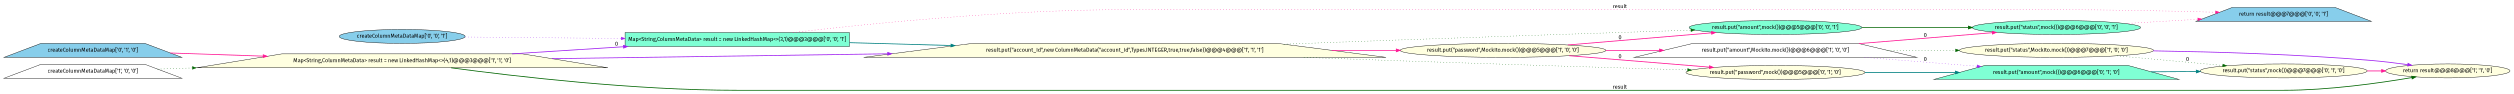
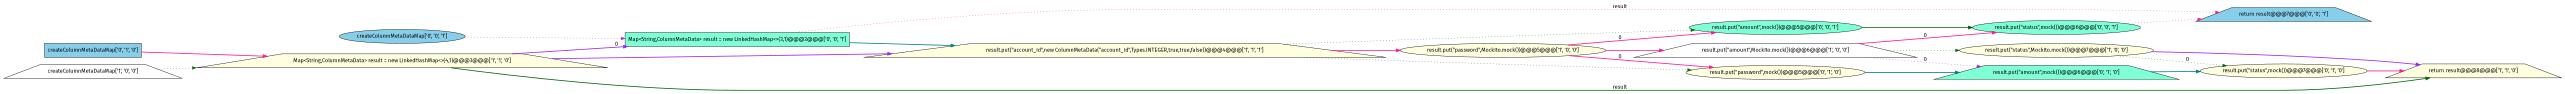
(93, 50) -> (93, 50)
(2448, 71) -> (2474, 71)
